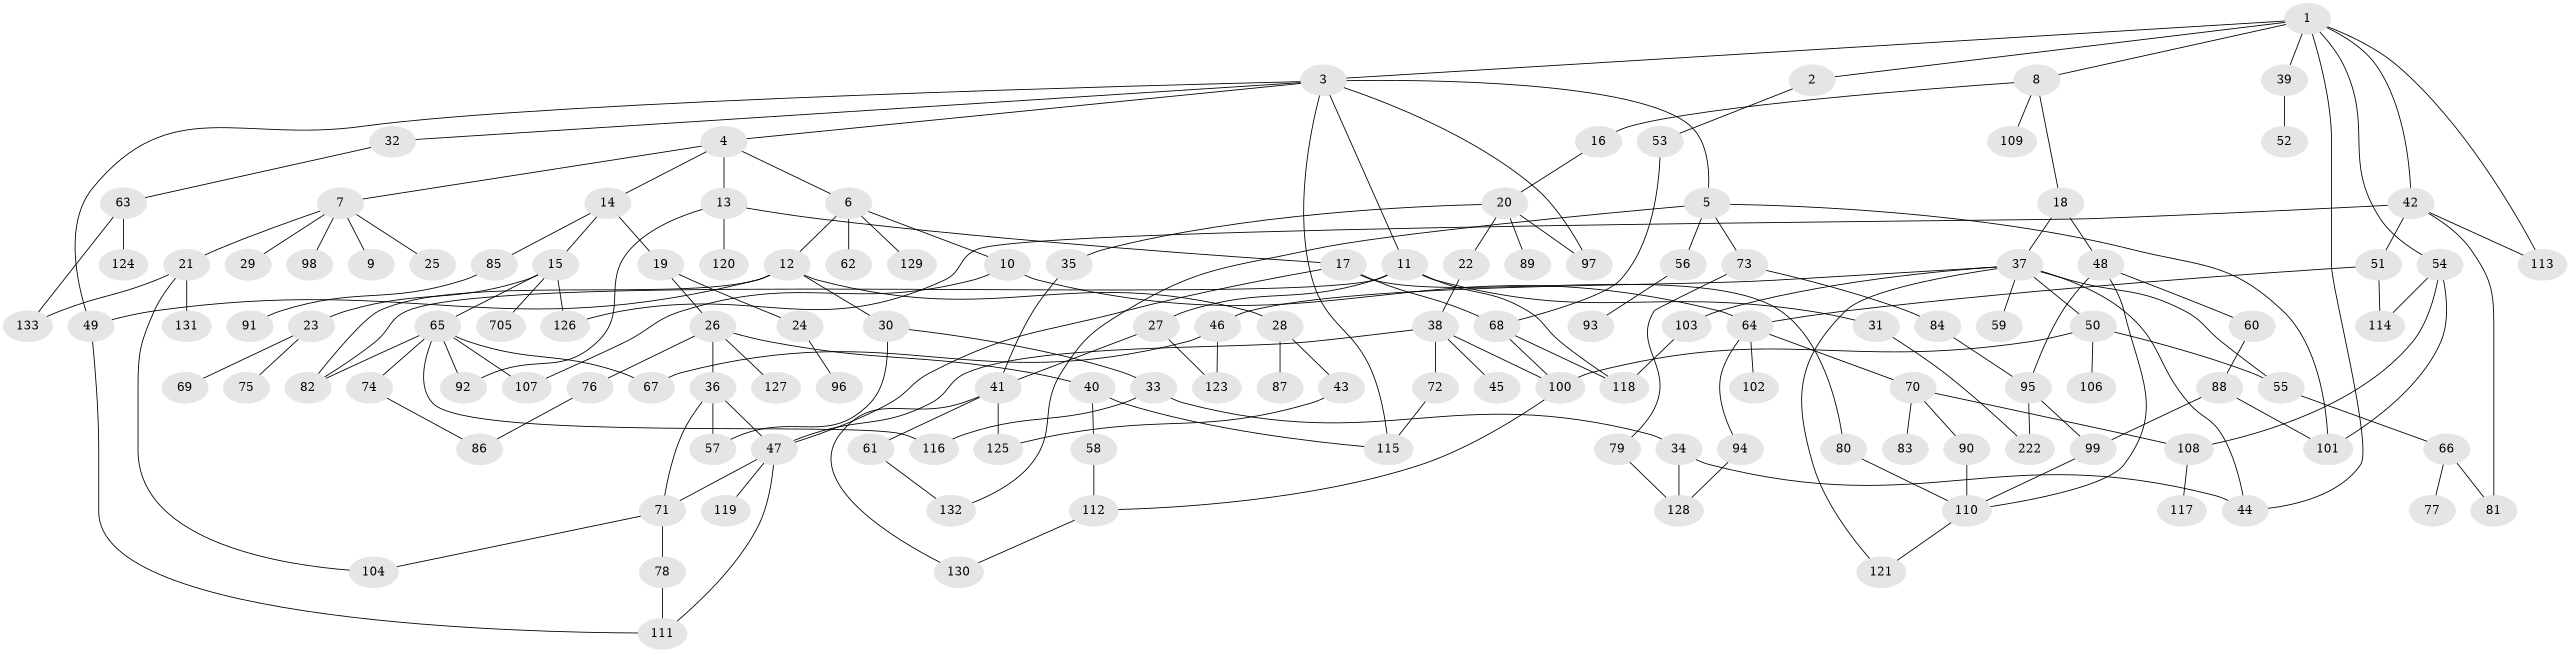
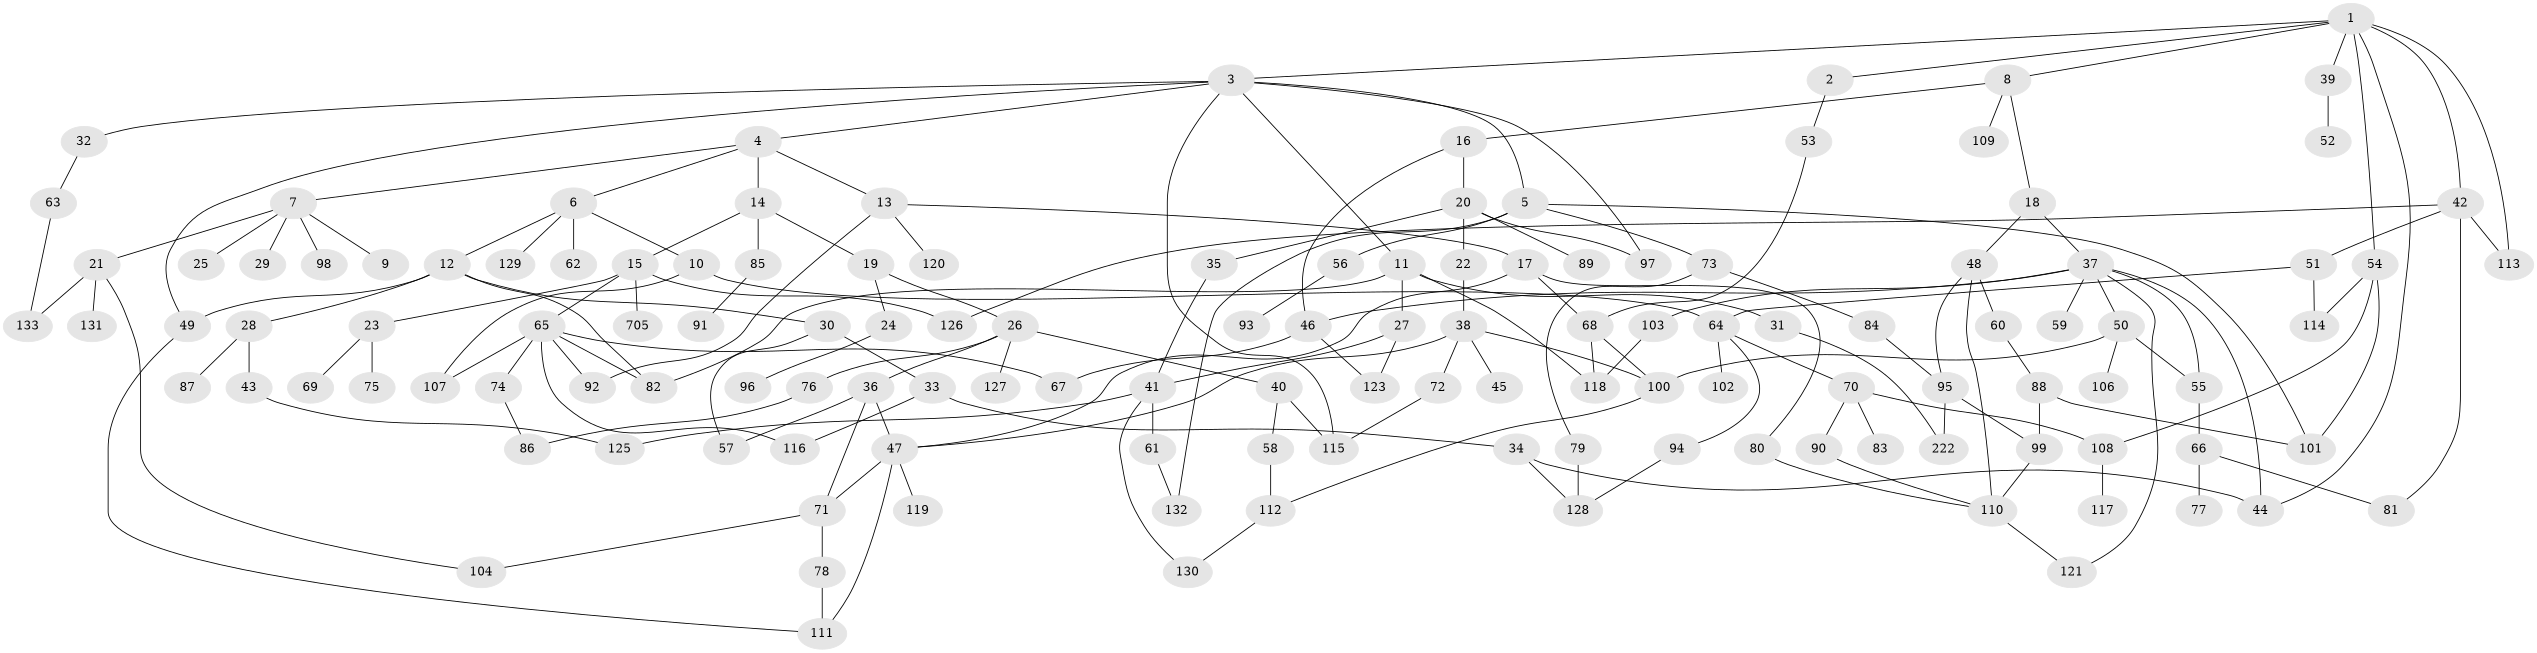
none -> (1339, 212)
(124, 265) -> none
